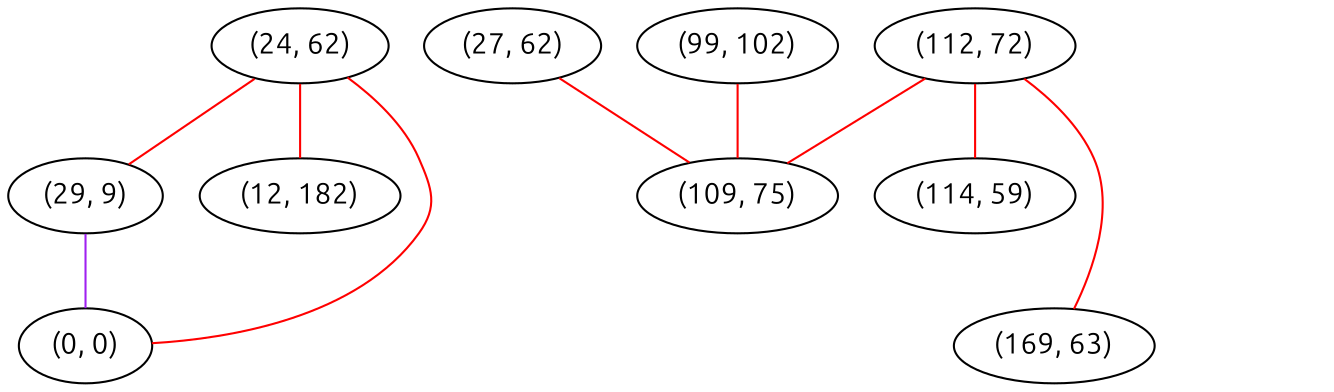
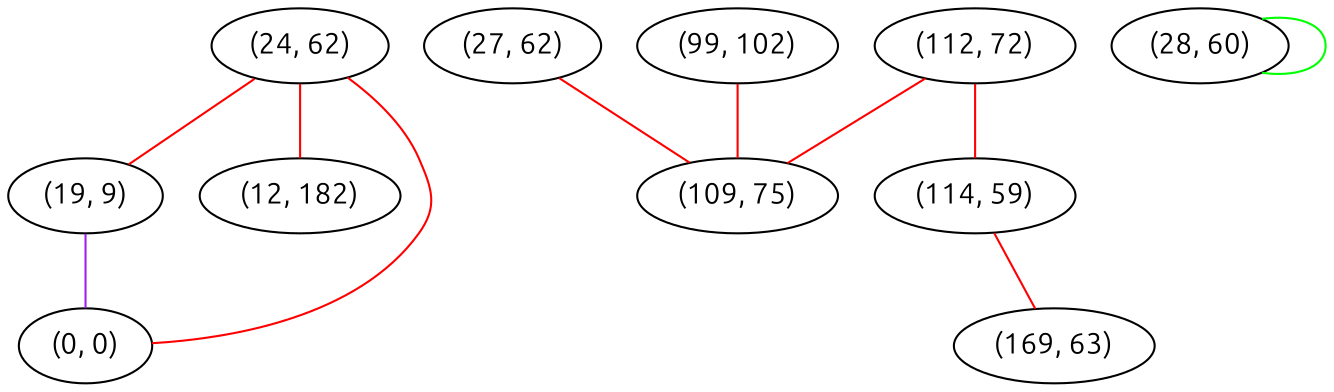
none -> (1200, 46)
(1101, 182) -> (1015, 271)
(86, 196) -> (86, 196)
